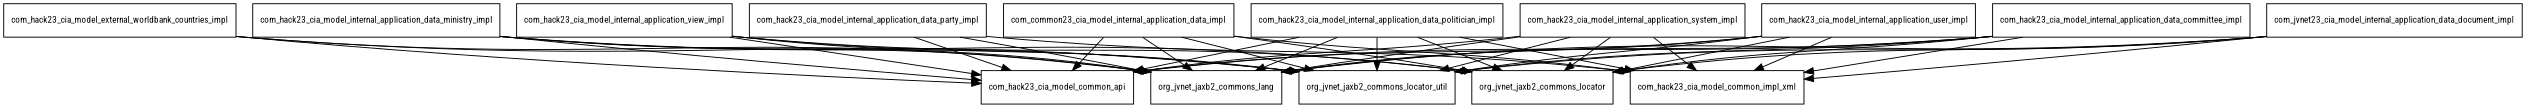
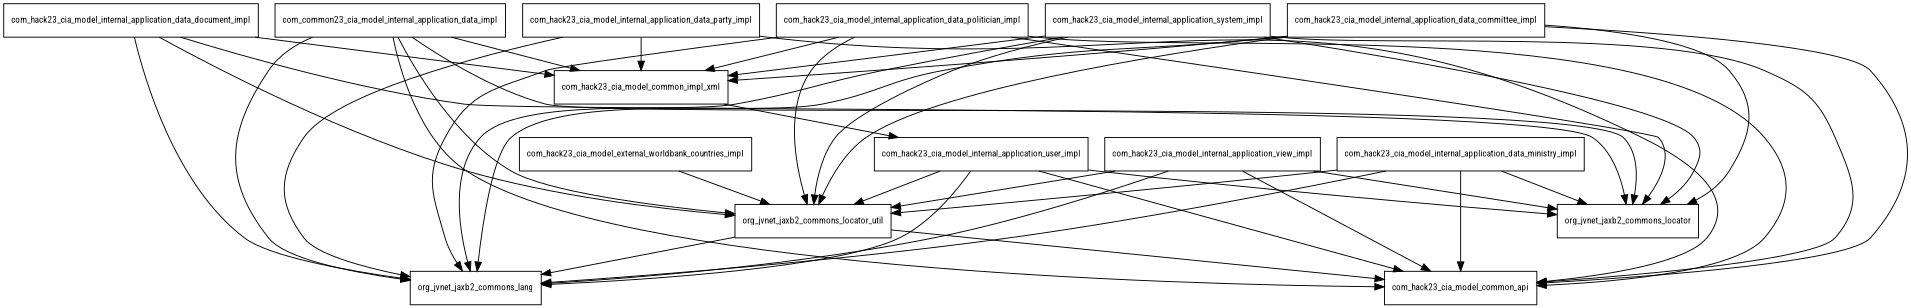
(2394, 20) -> (131, 20)
(689, 48) -> (643, 255)
(1797, 52) -> (807, 120)
(604, 64) -> (1133, 254)
